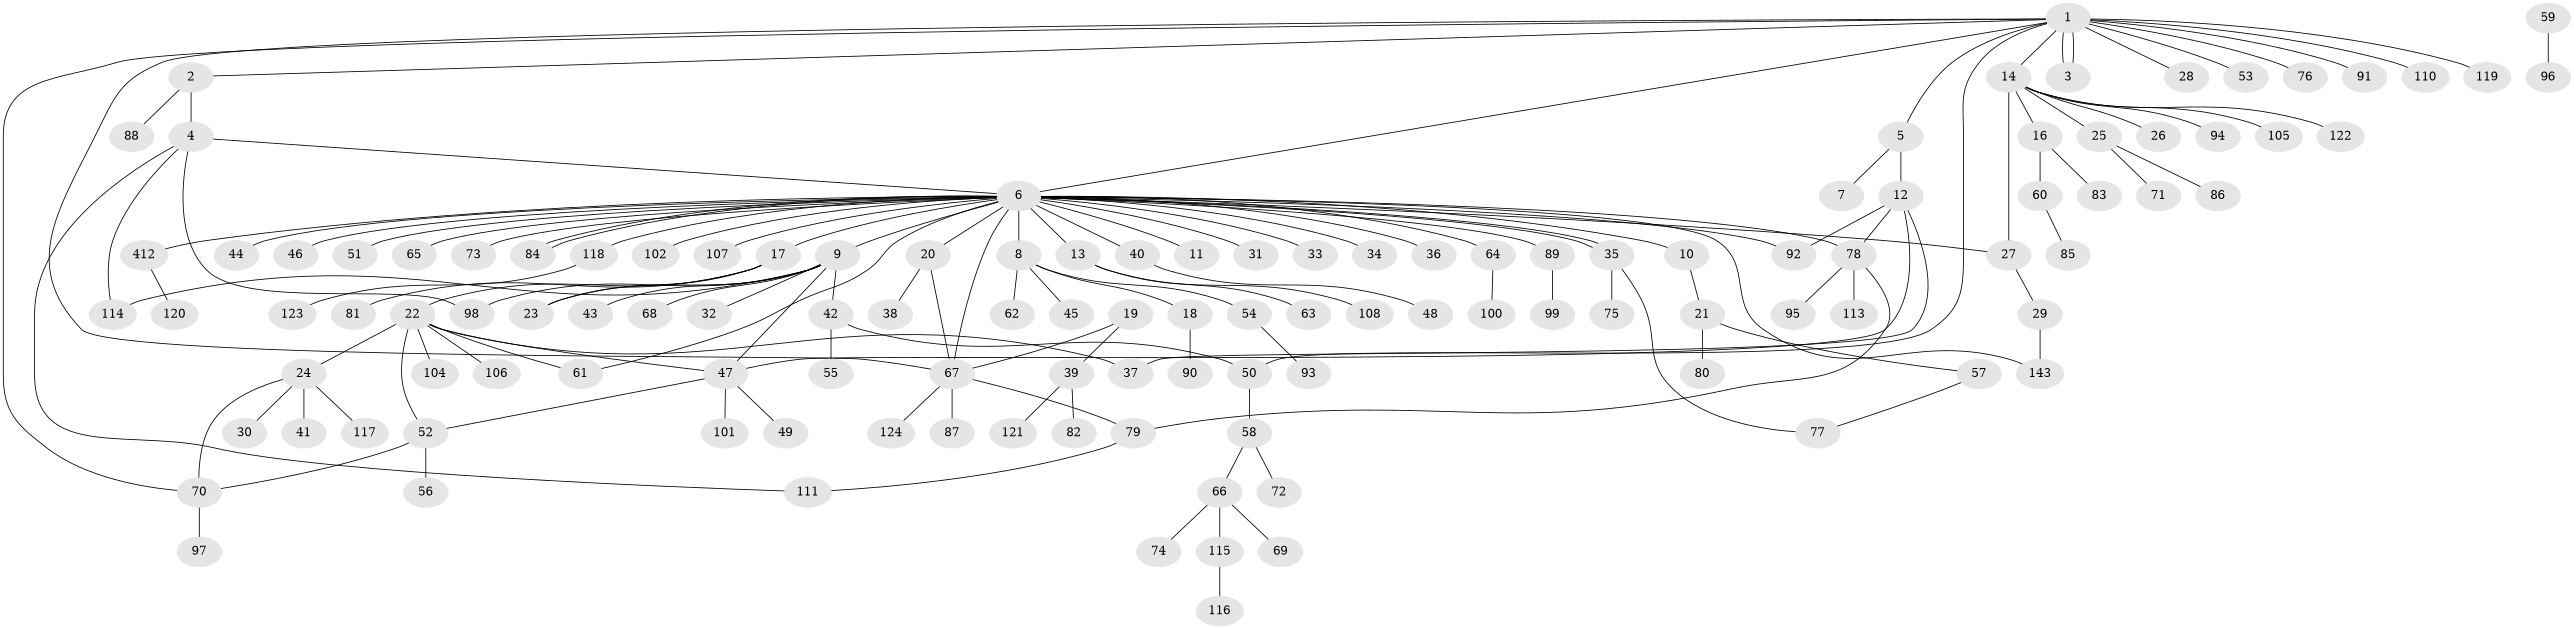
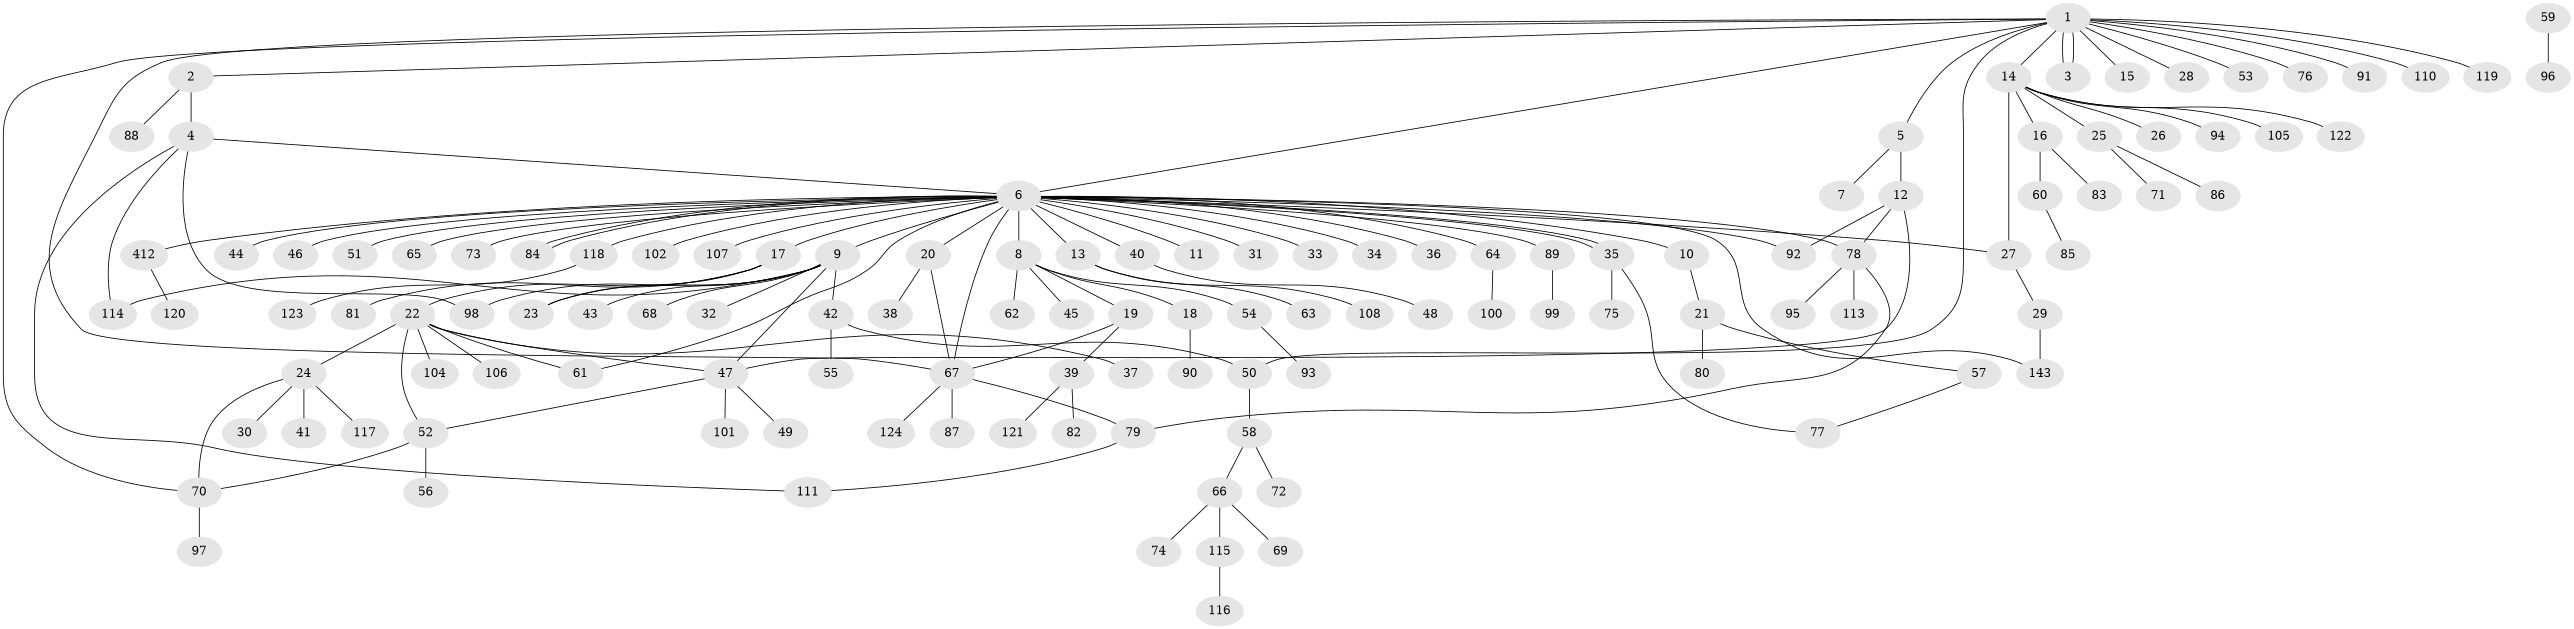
none -> (2127, 77)
none -> (1075, 285)
(1593, 351) -> none
